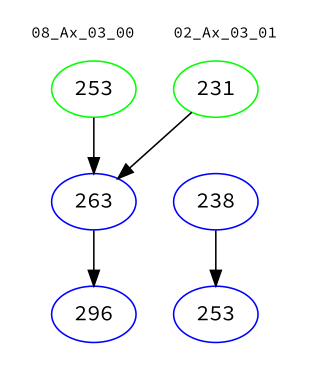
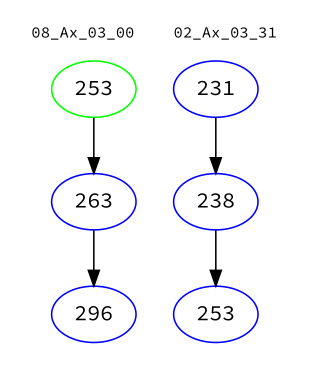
(226, 34) -> (226, 34)
(216, 89) -> (216, 89)
(172, 130) -> (216, 138)
